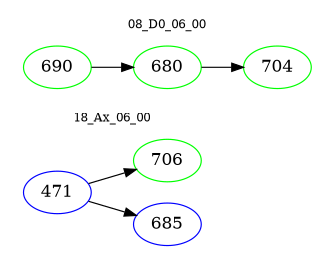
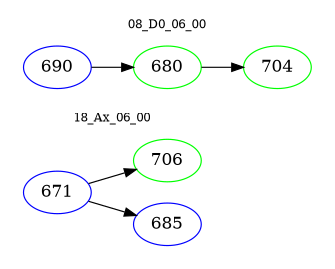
(57, 67) -> (57, 67)
(57, 192) -> (57, 192)
